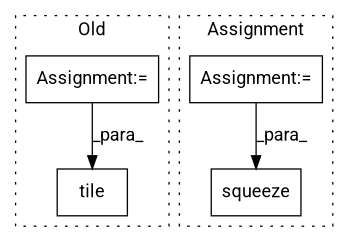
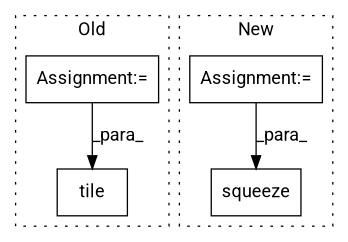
(256, 31) -> (256, 31)
